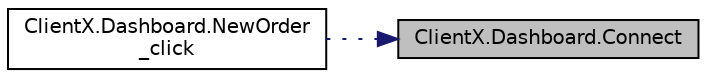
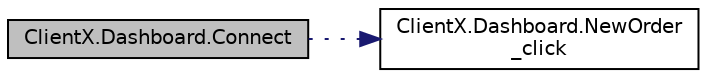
(352, 39) -> (334, 39)
